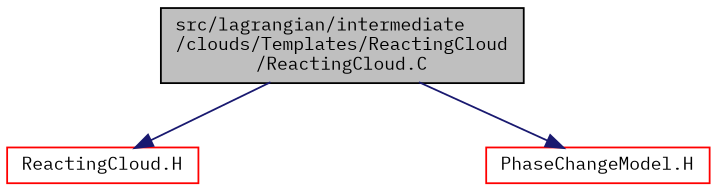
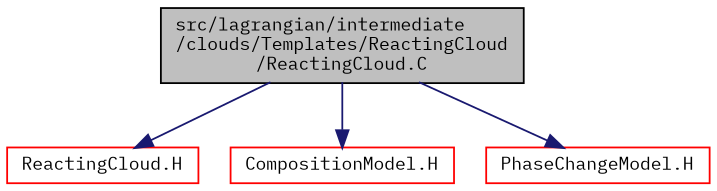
none -> (342, 165)
